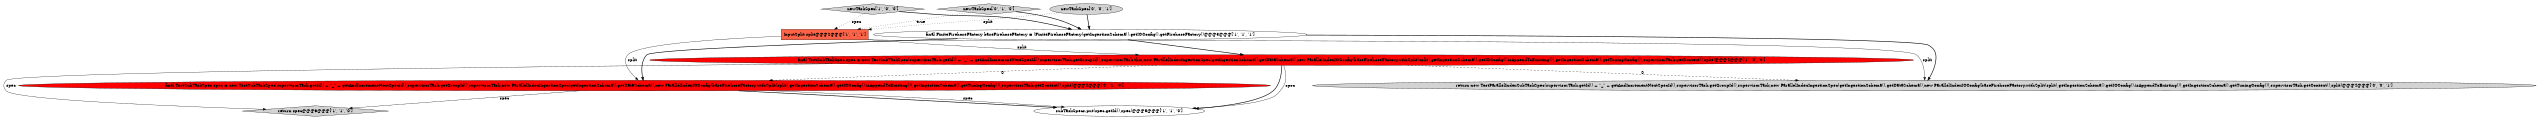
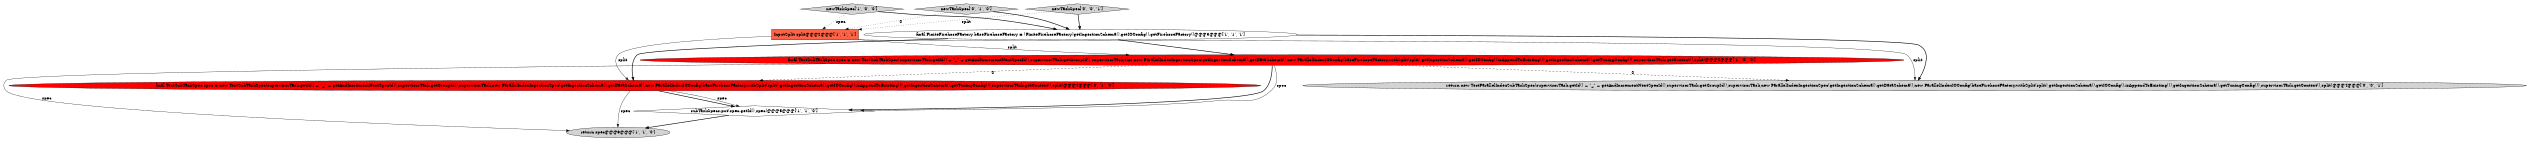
(1086, 9) -> (1077, 9)
(921, 22) -> (901, 22)
(315, 111) -> (618, 132)
(1119, 111) -> (754, 111)
none -> (689, 121)
